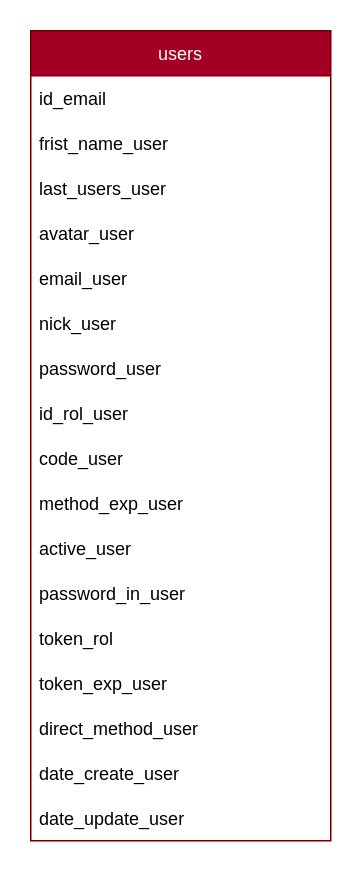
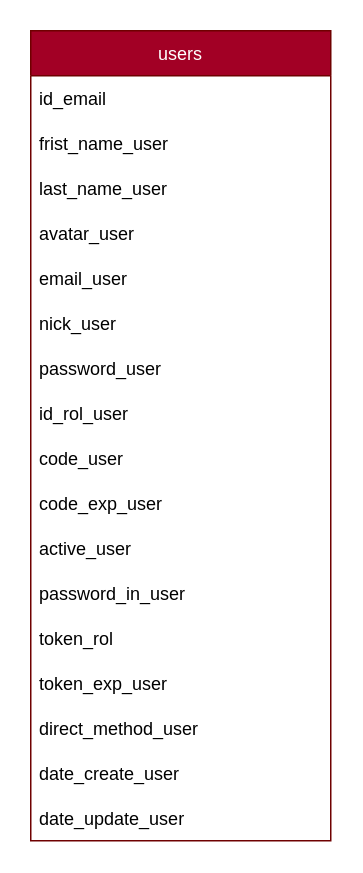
(112, 189) -> (107, 189)
(115, 504) -> (105, 504)
